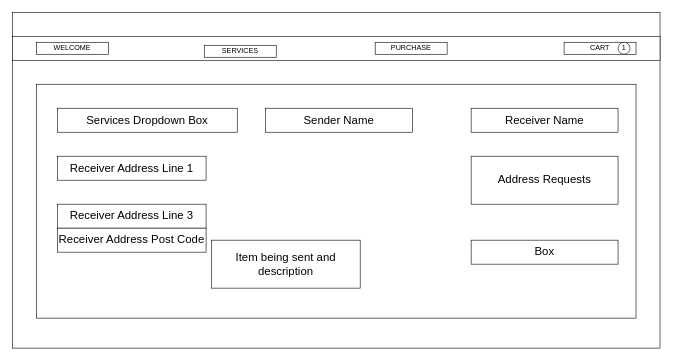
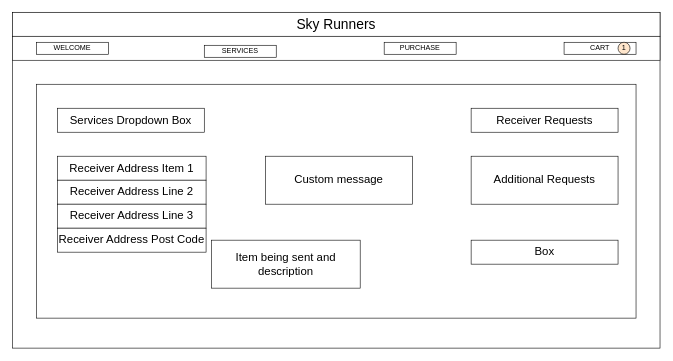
none -> (336, 24)
(411, 48) -> (420, 48)
(624, 48) -> (624, 48)
(147, 120) -> (131, 120)
(339, 120) -> none
(545, 120) -> (545, 120)
(132, 168) -> (132, 168)
none -> (339, 180)
(545, 180) -> (545, 180)
none -> (132, 192)
